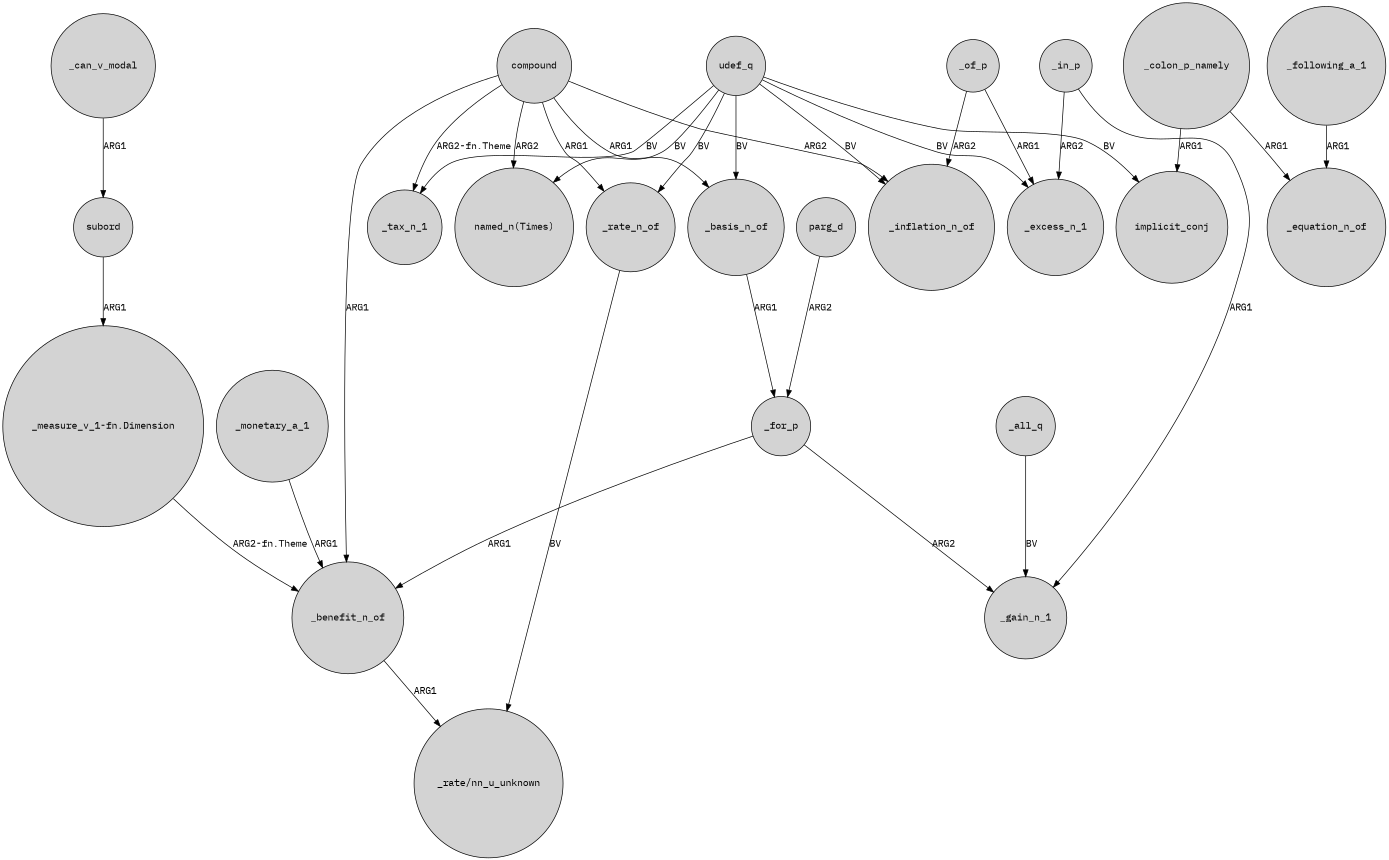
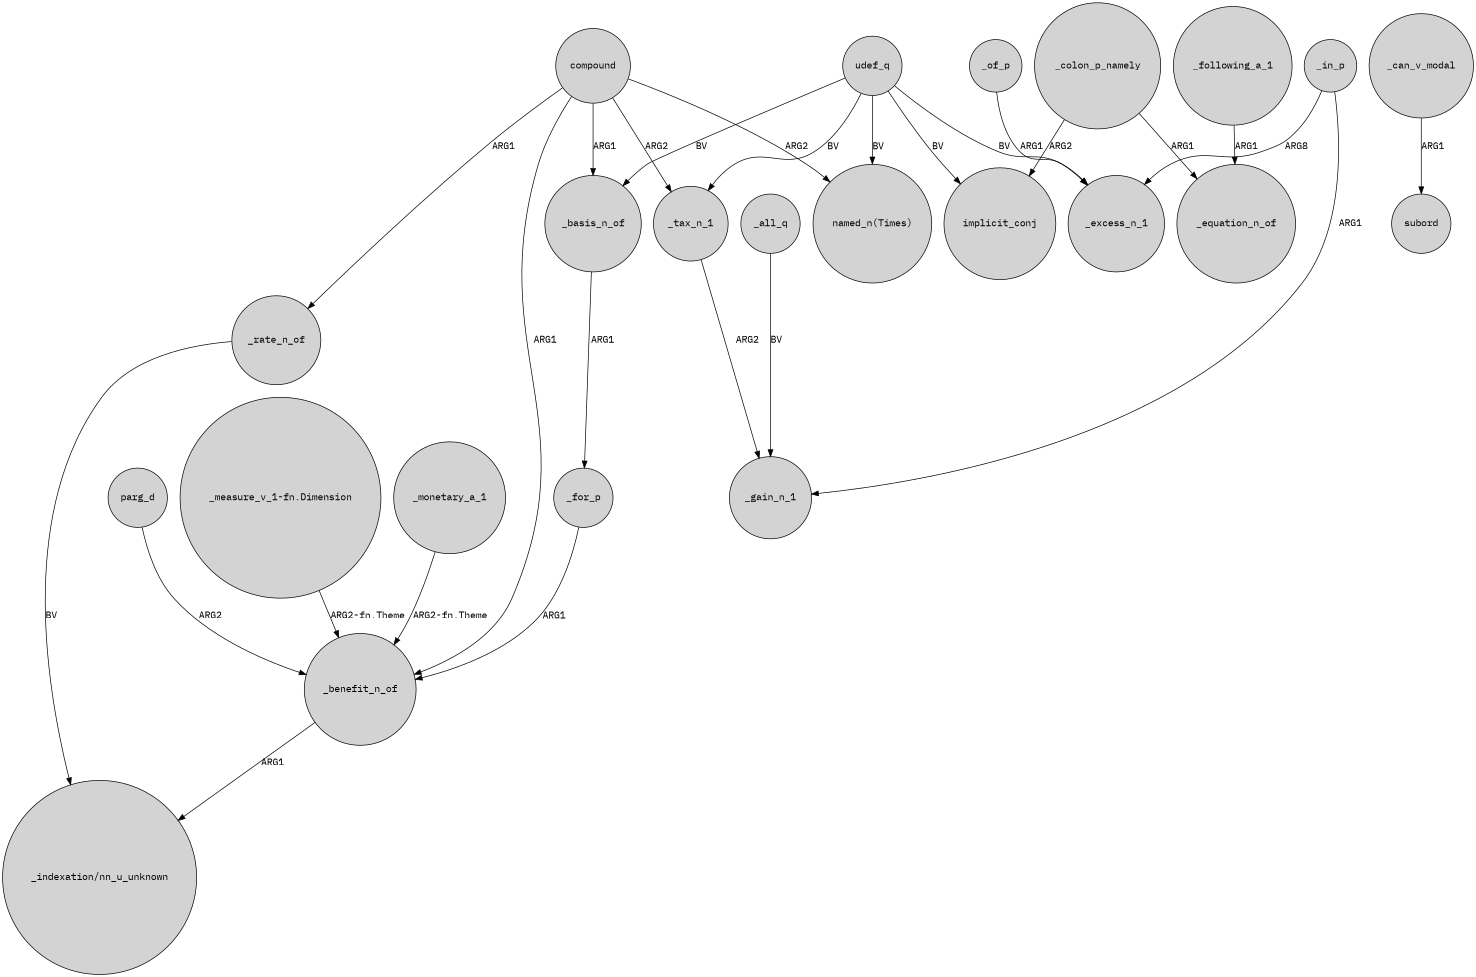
(698, 143) -> none
(474, 147) -> (657, 147)
(1072, 147) -> (1296, 147)
(1191, 147) -> (1061, 147)
(931, 227) -> none
(103, 288) -> none
(804, 323) -> (199, 621)
(896, 516) -> (729, 356)
(326, 544) -> (450, 616)
(489, 783) -> (100, 877)
